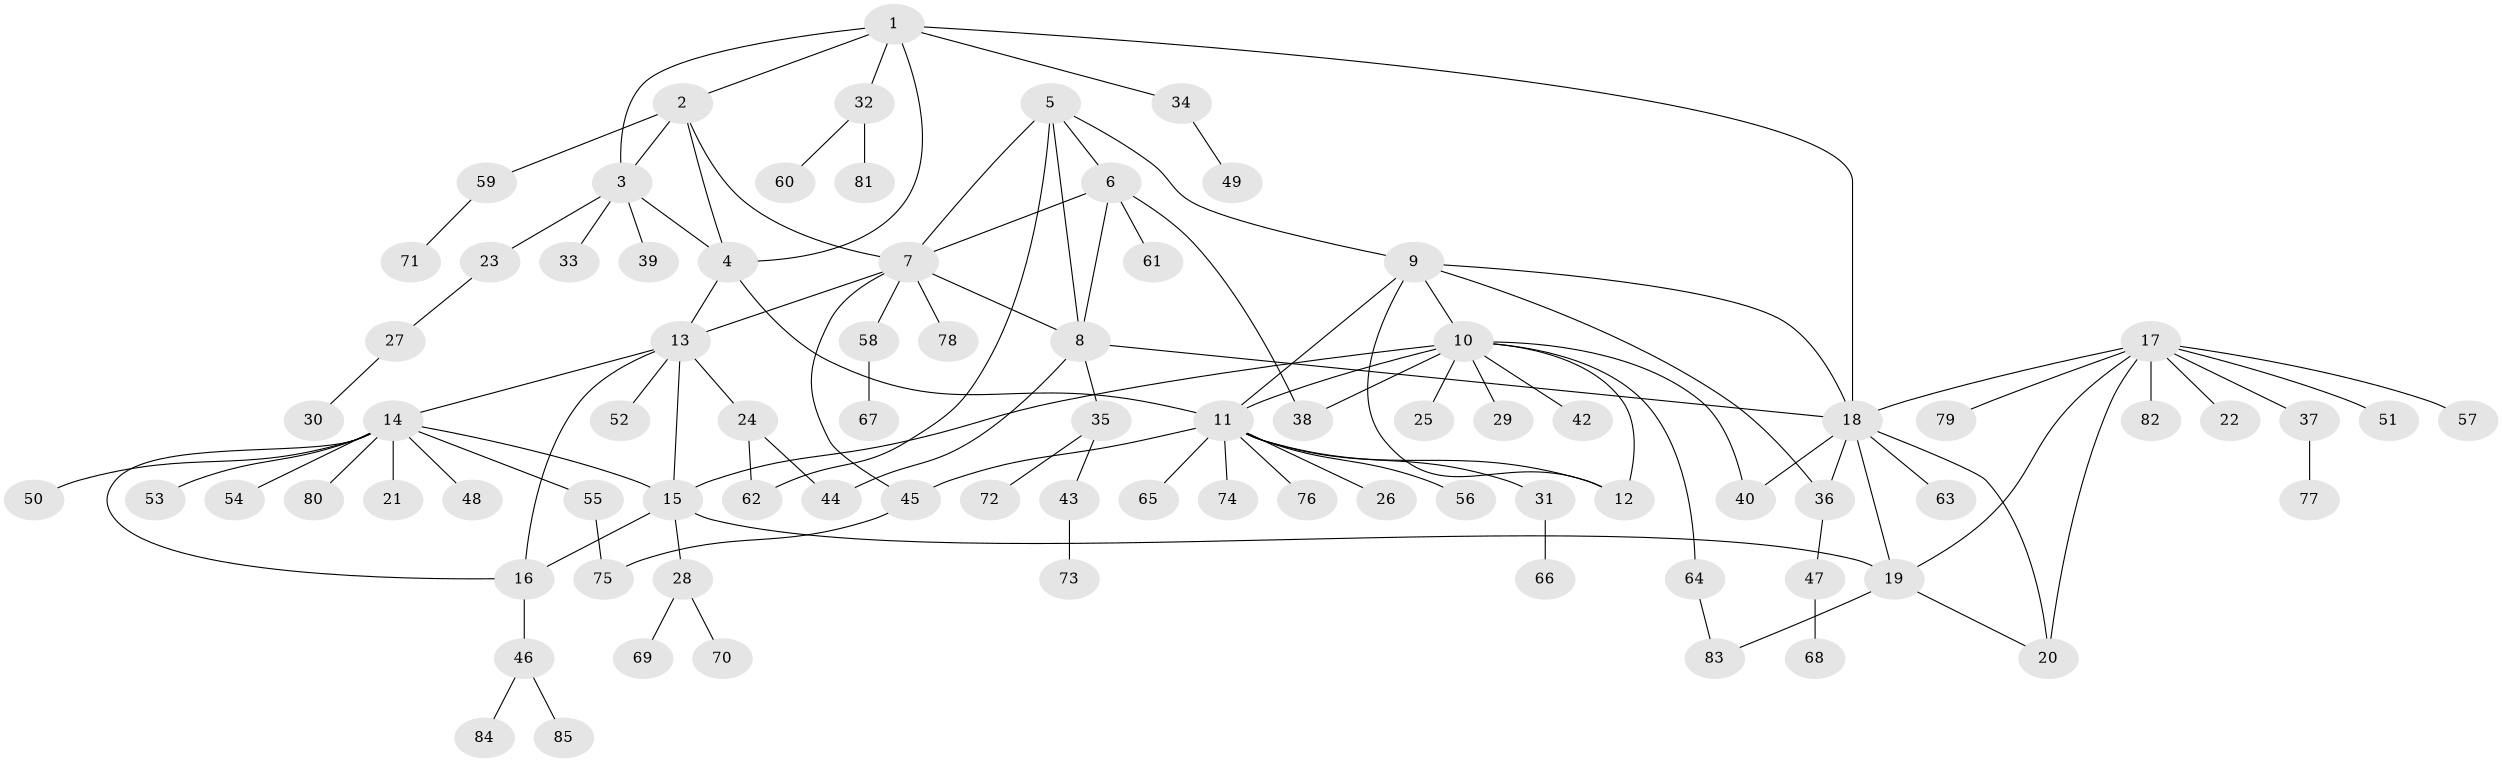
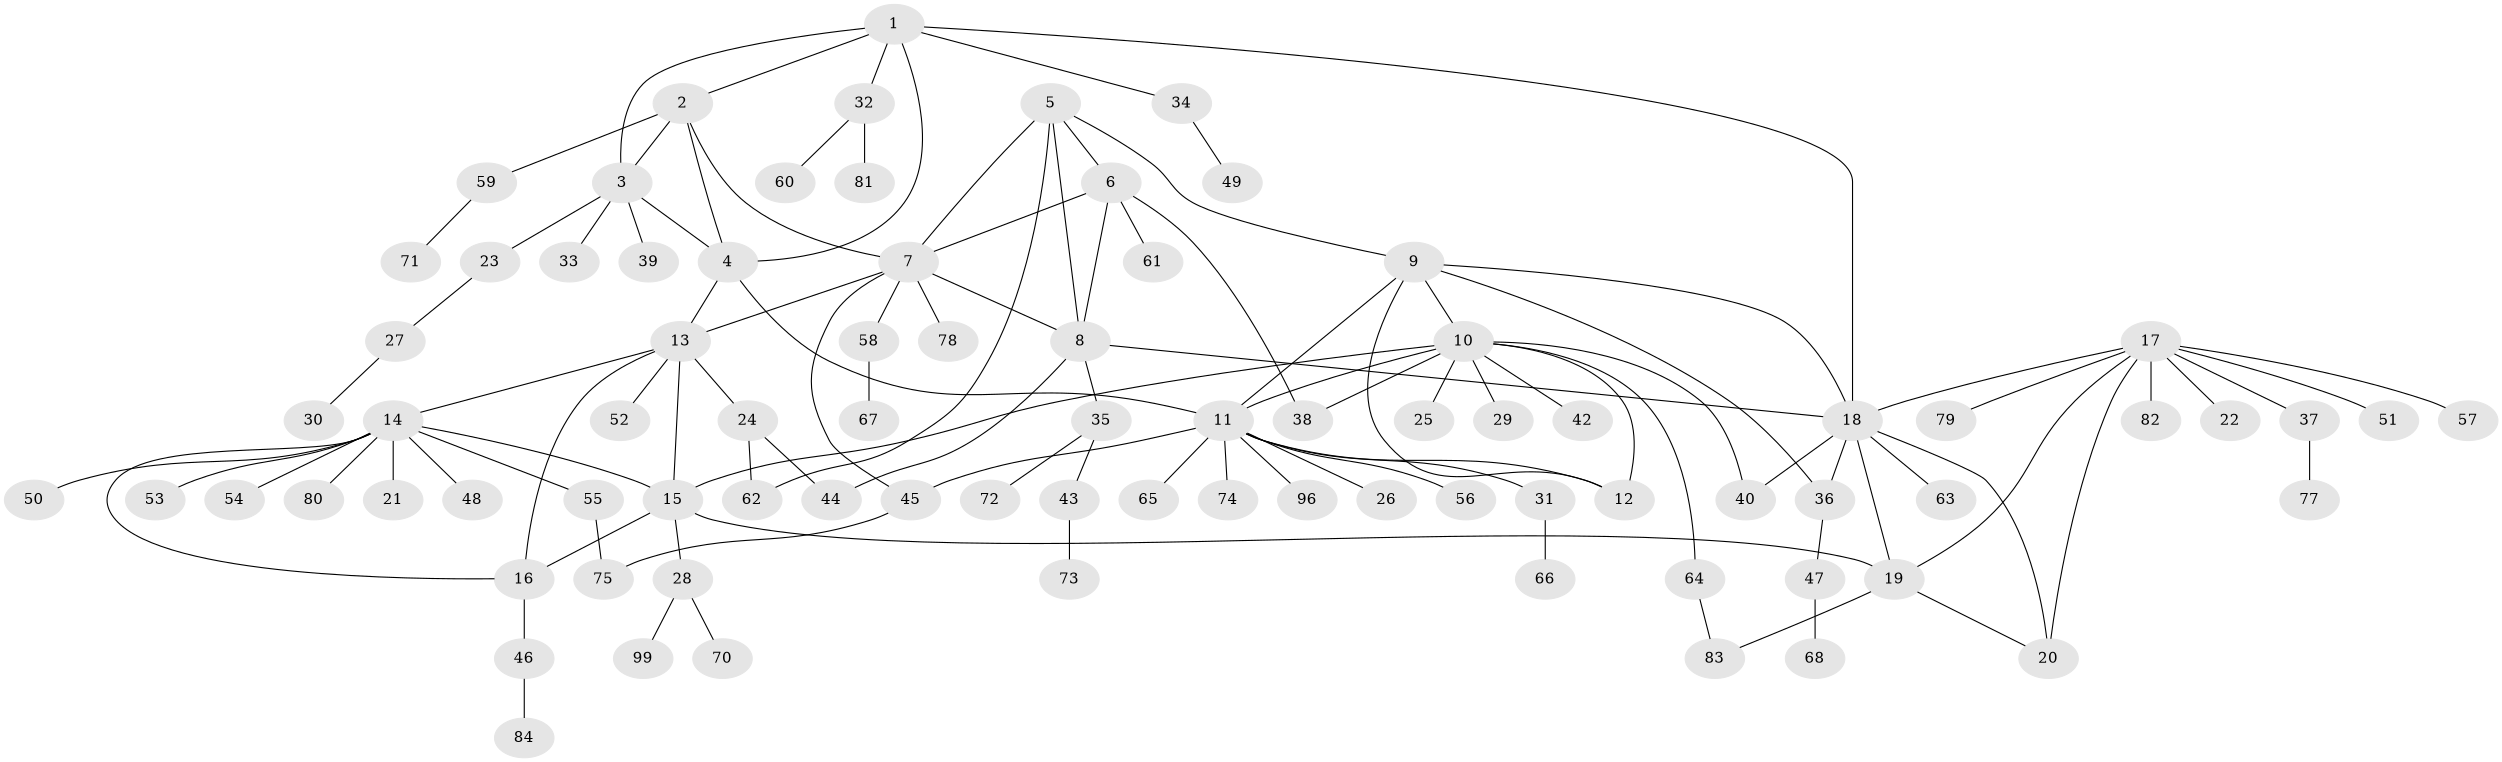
(1307, 500) -> (1307, 500)
(643, 659) -> (643, 659)
(564, 738) -> none
